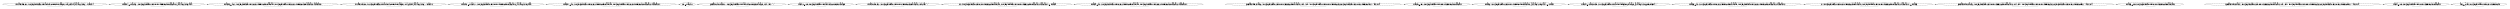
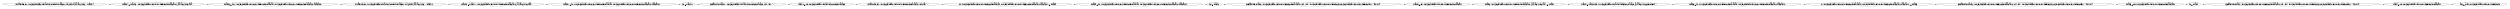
none -> (1214, 4)
none -> (2194, 4)
